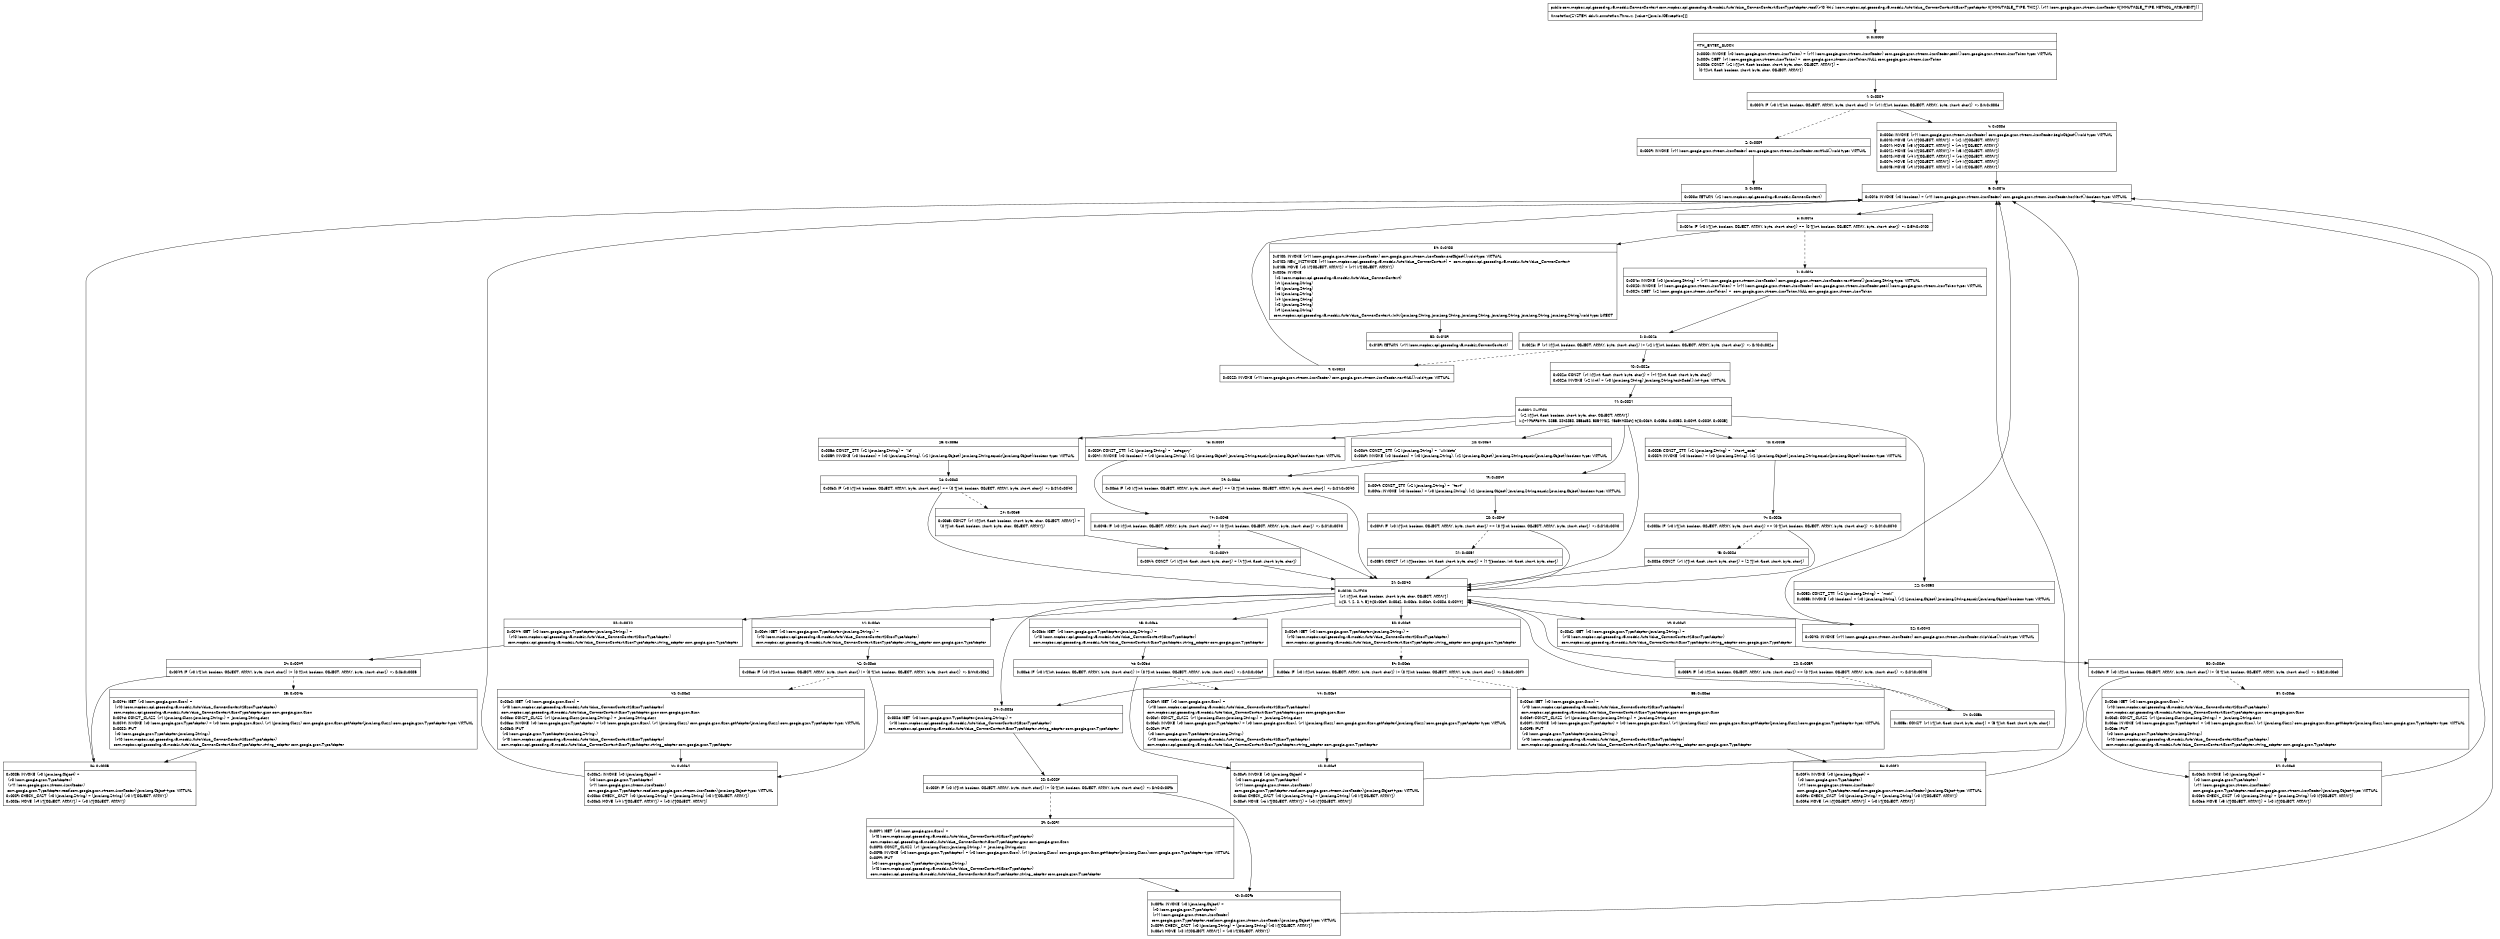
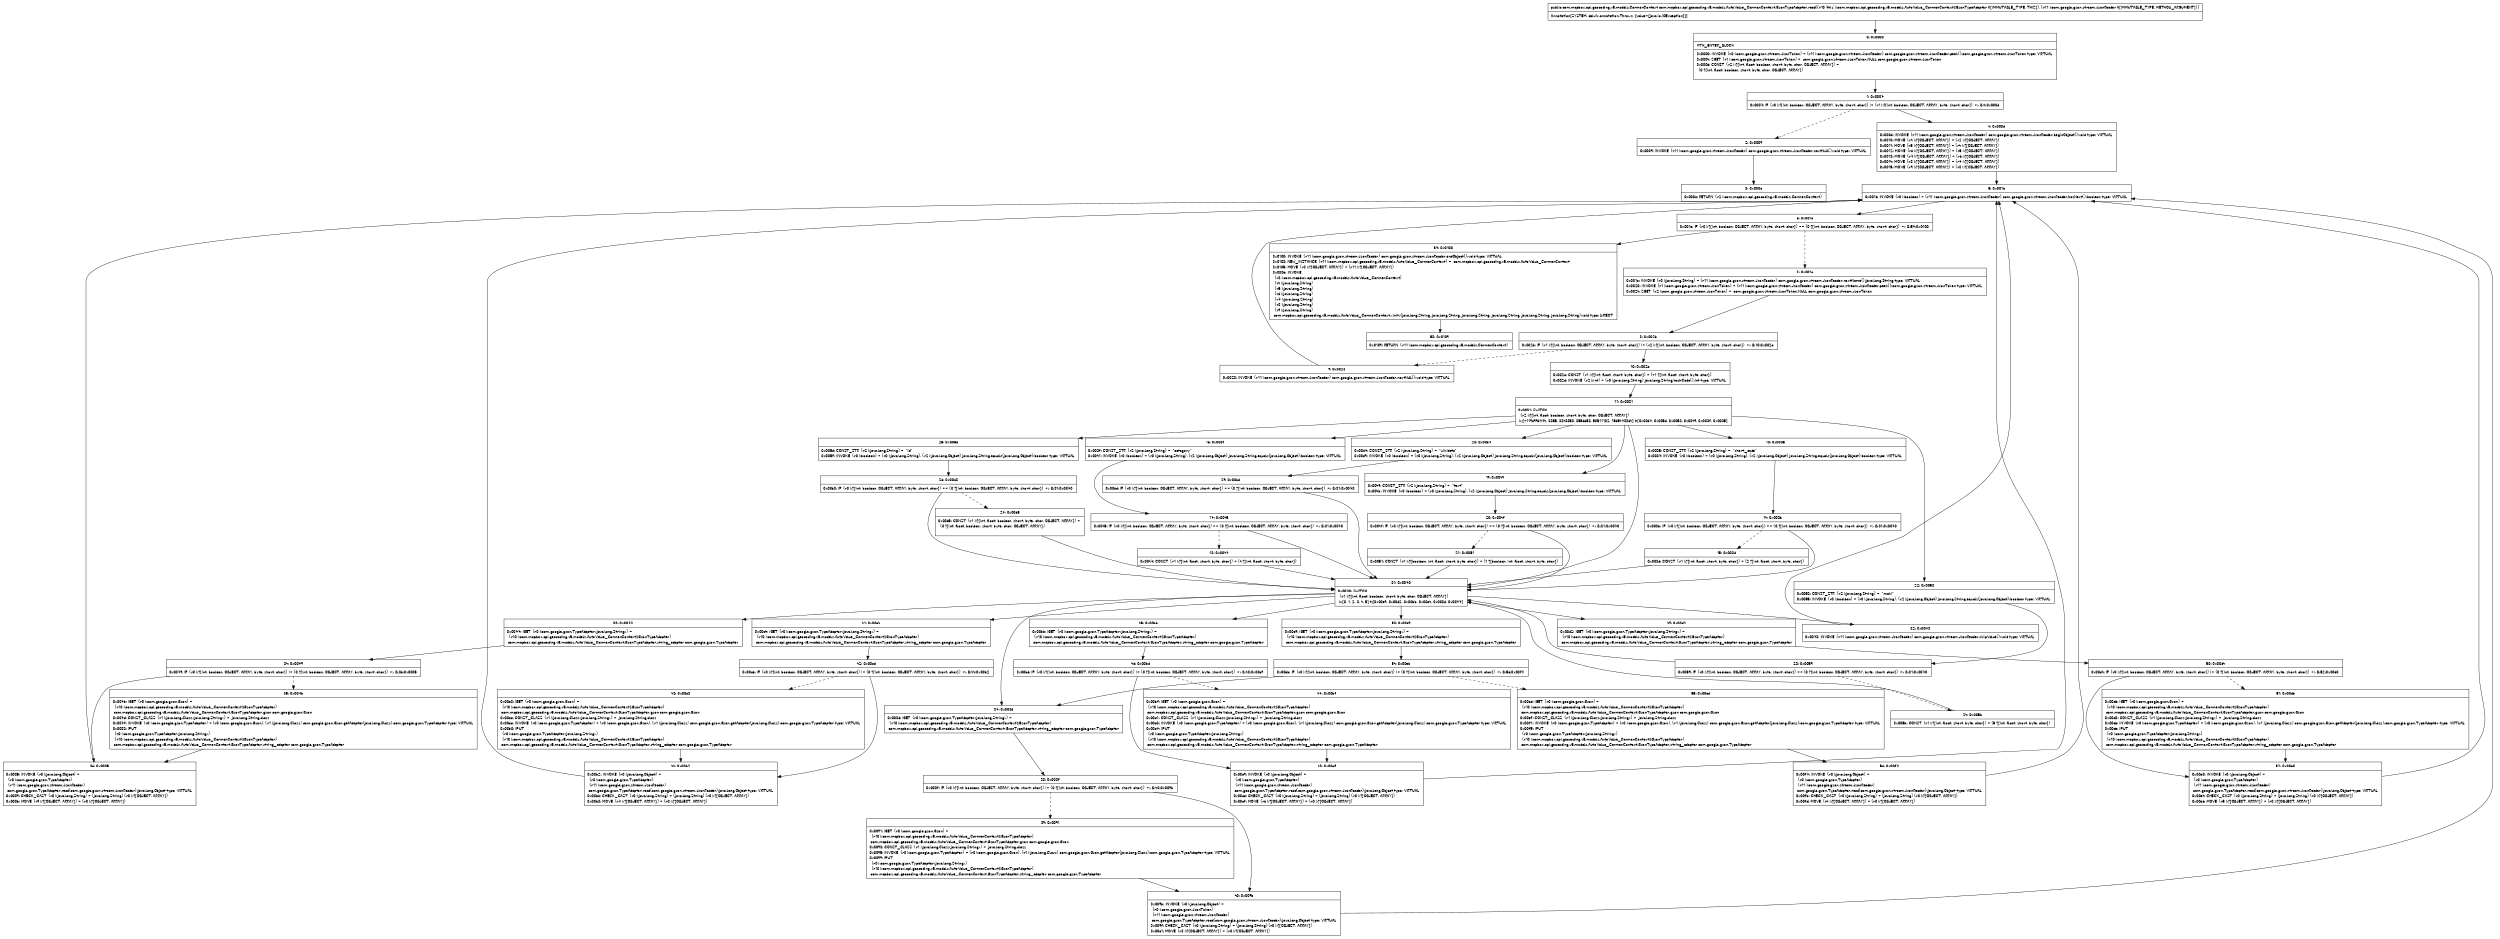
(1125, 542) -> (1184, 575)
(1401, 651) -> (1401, 651)
(1748, 653) -> (2024, 654)
(1184, 909) -> (1182, 909)
